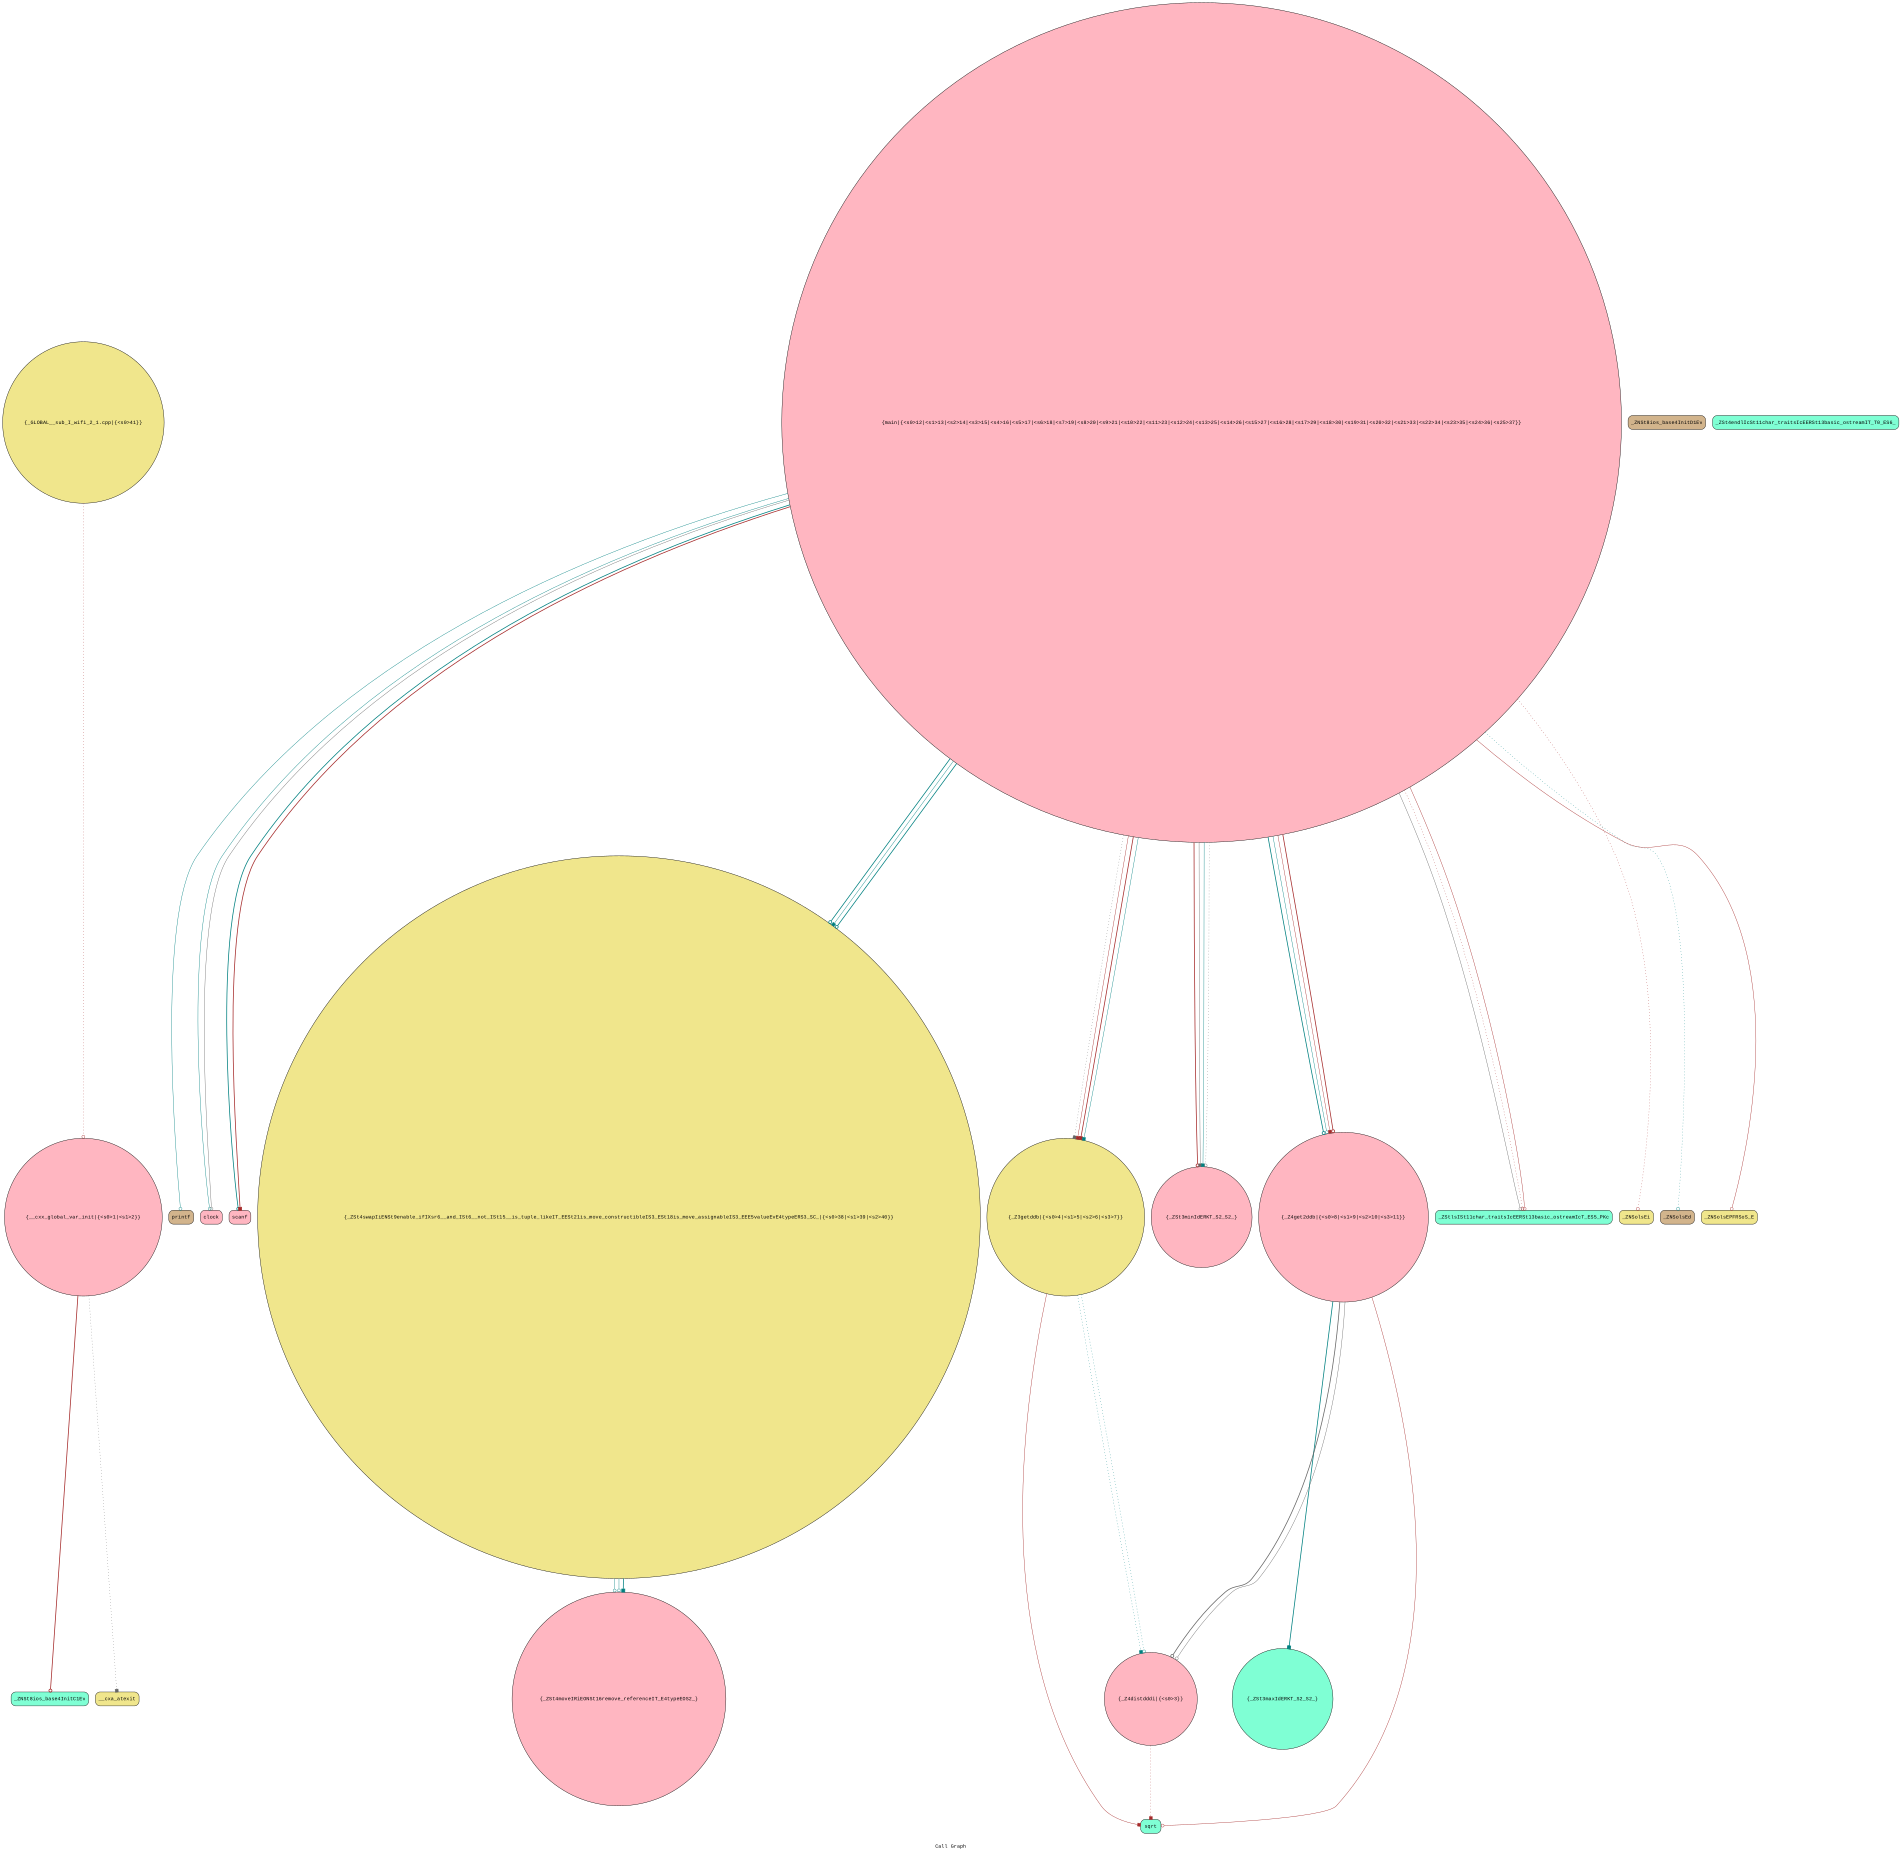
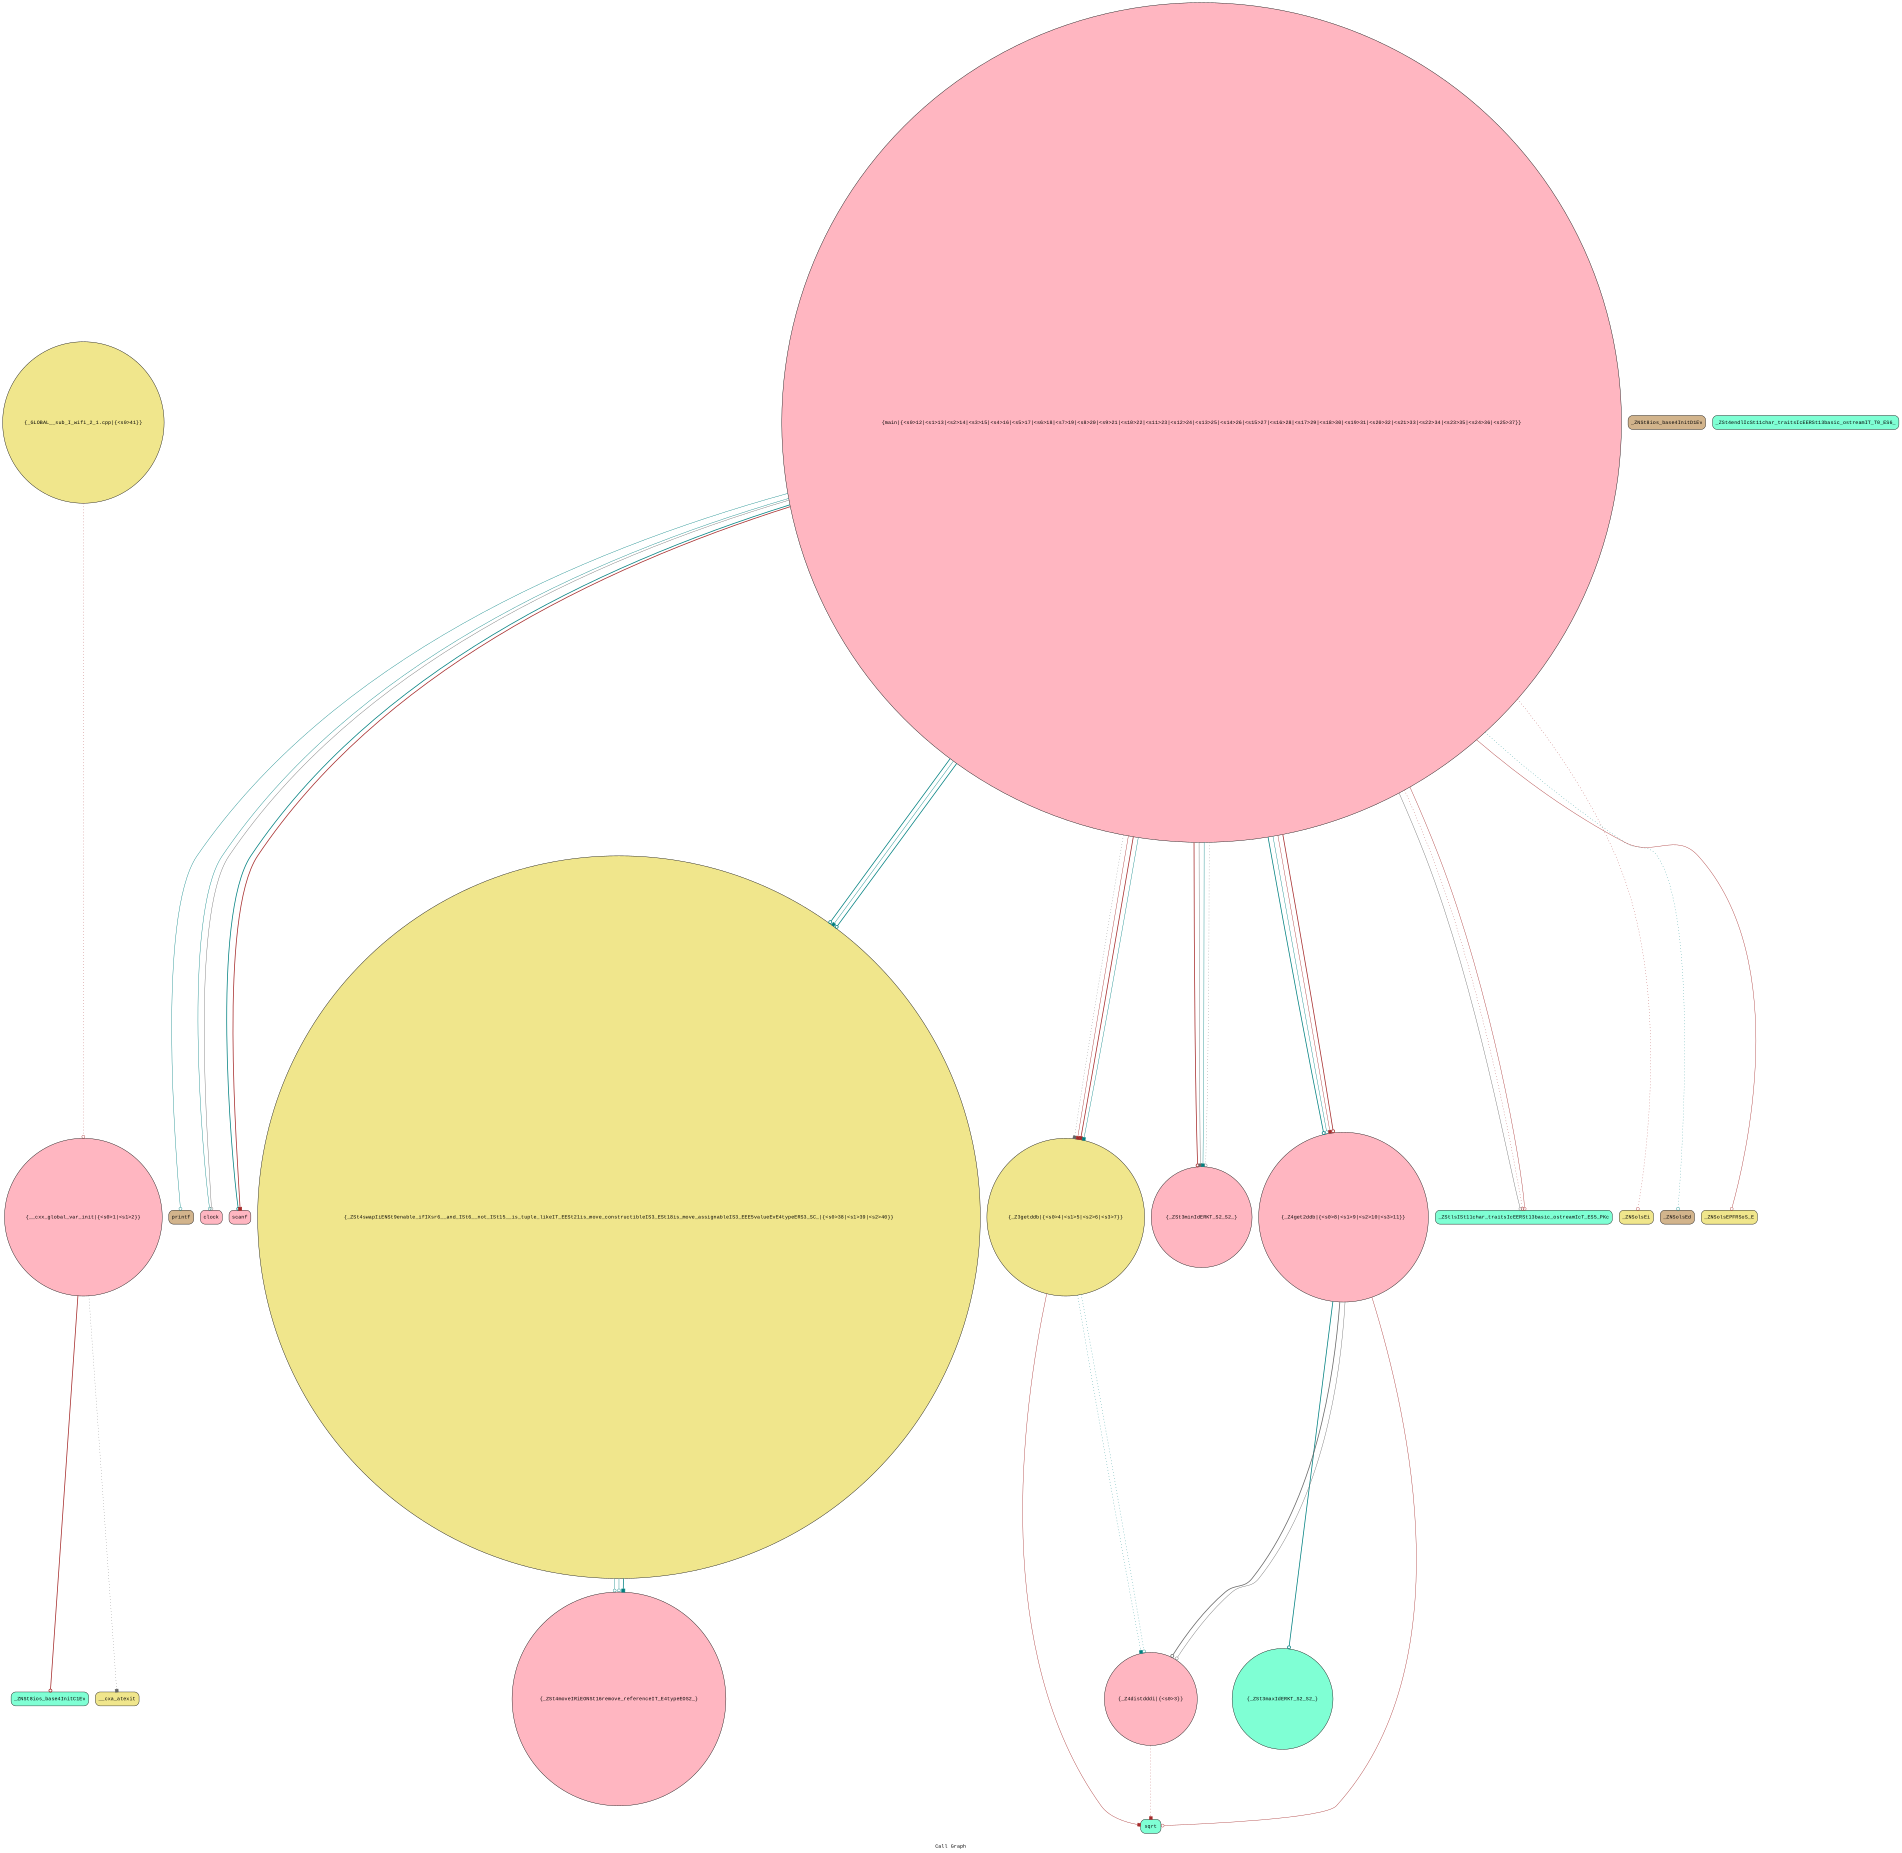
(1311, 1474) -> (1311, 1474)
